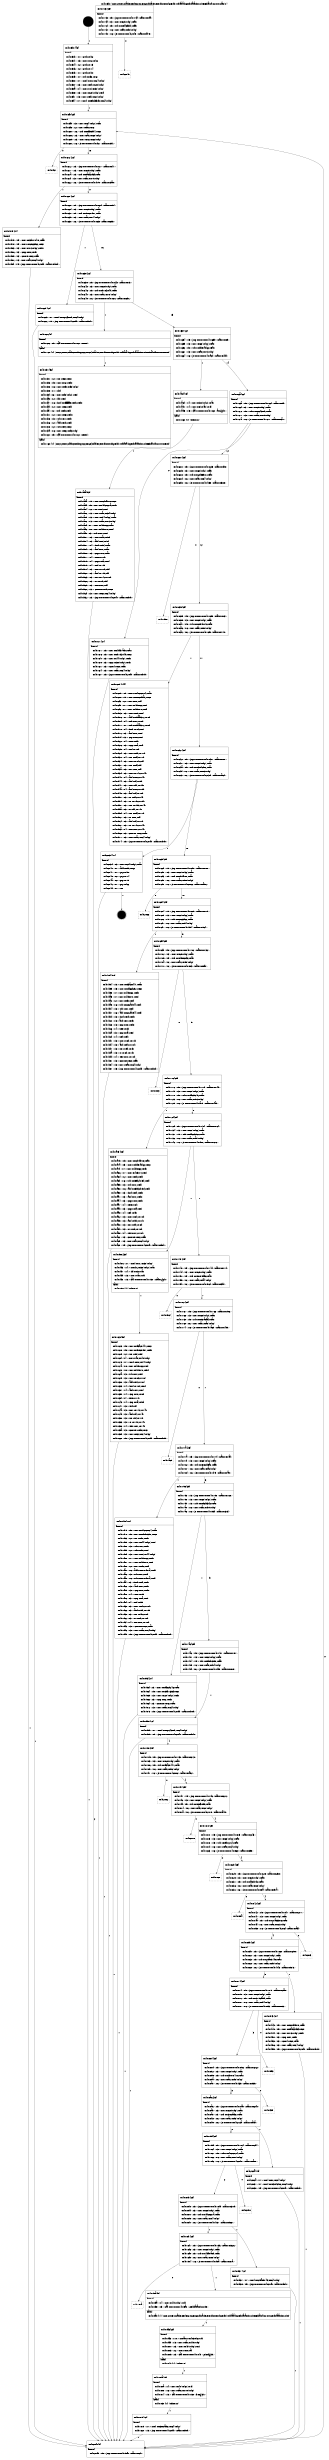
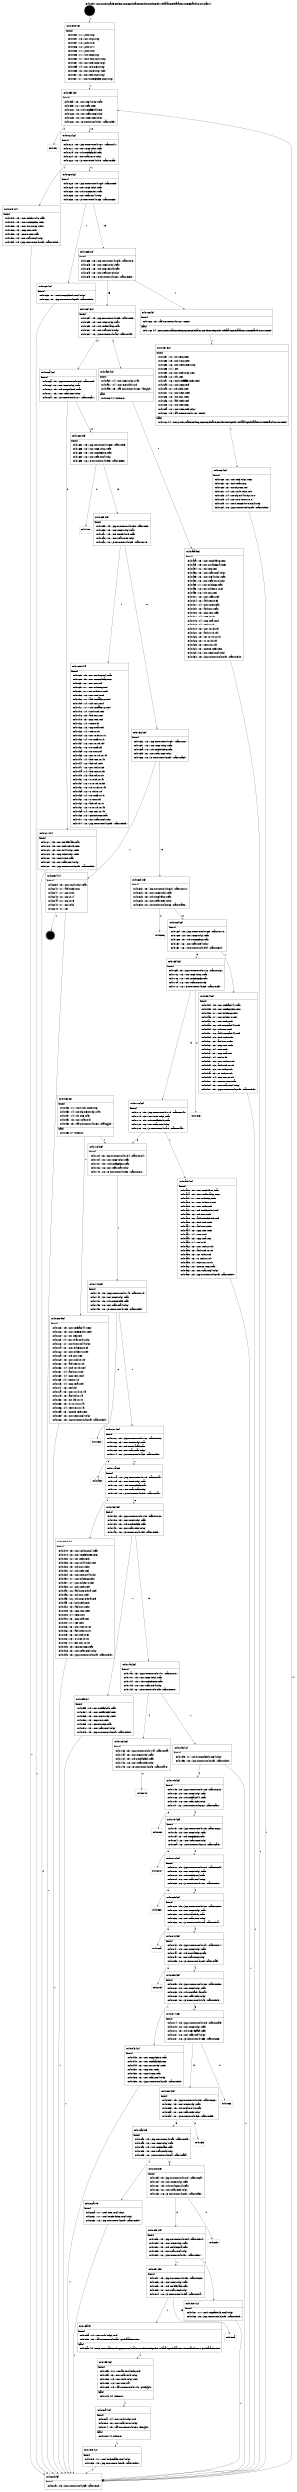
none -> (241, 489)
(182, 1199) -> (103, 1140)
none -> (146, 1715)
(172, 2278) -> (181, 2310)
